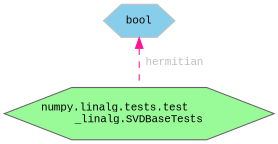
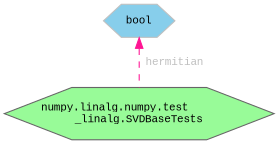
(139, 114) -> (139, 114)
